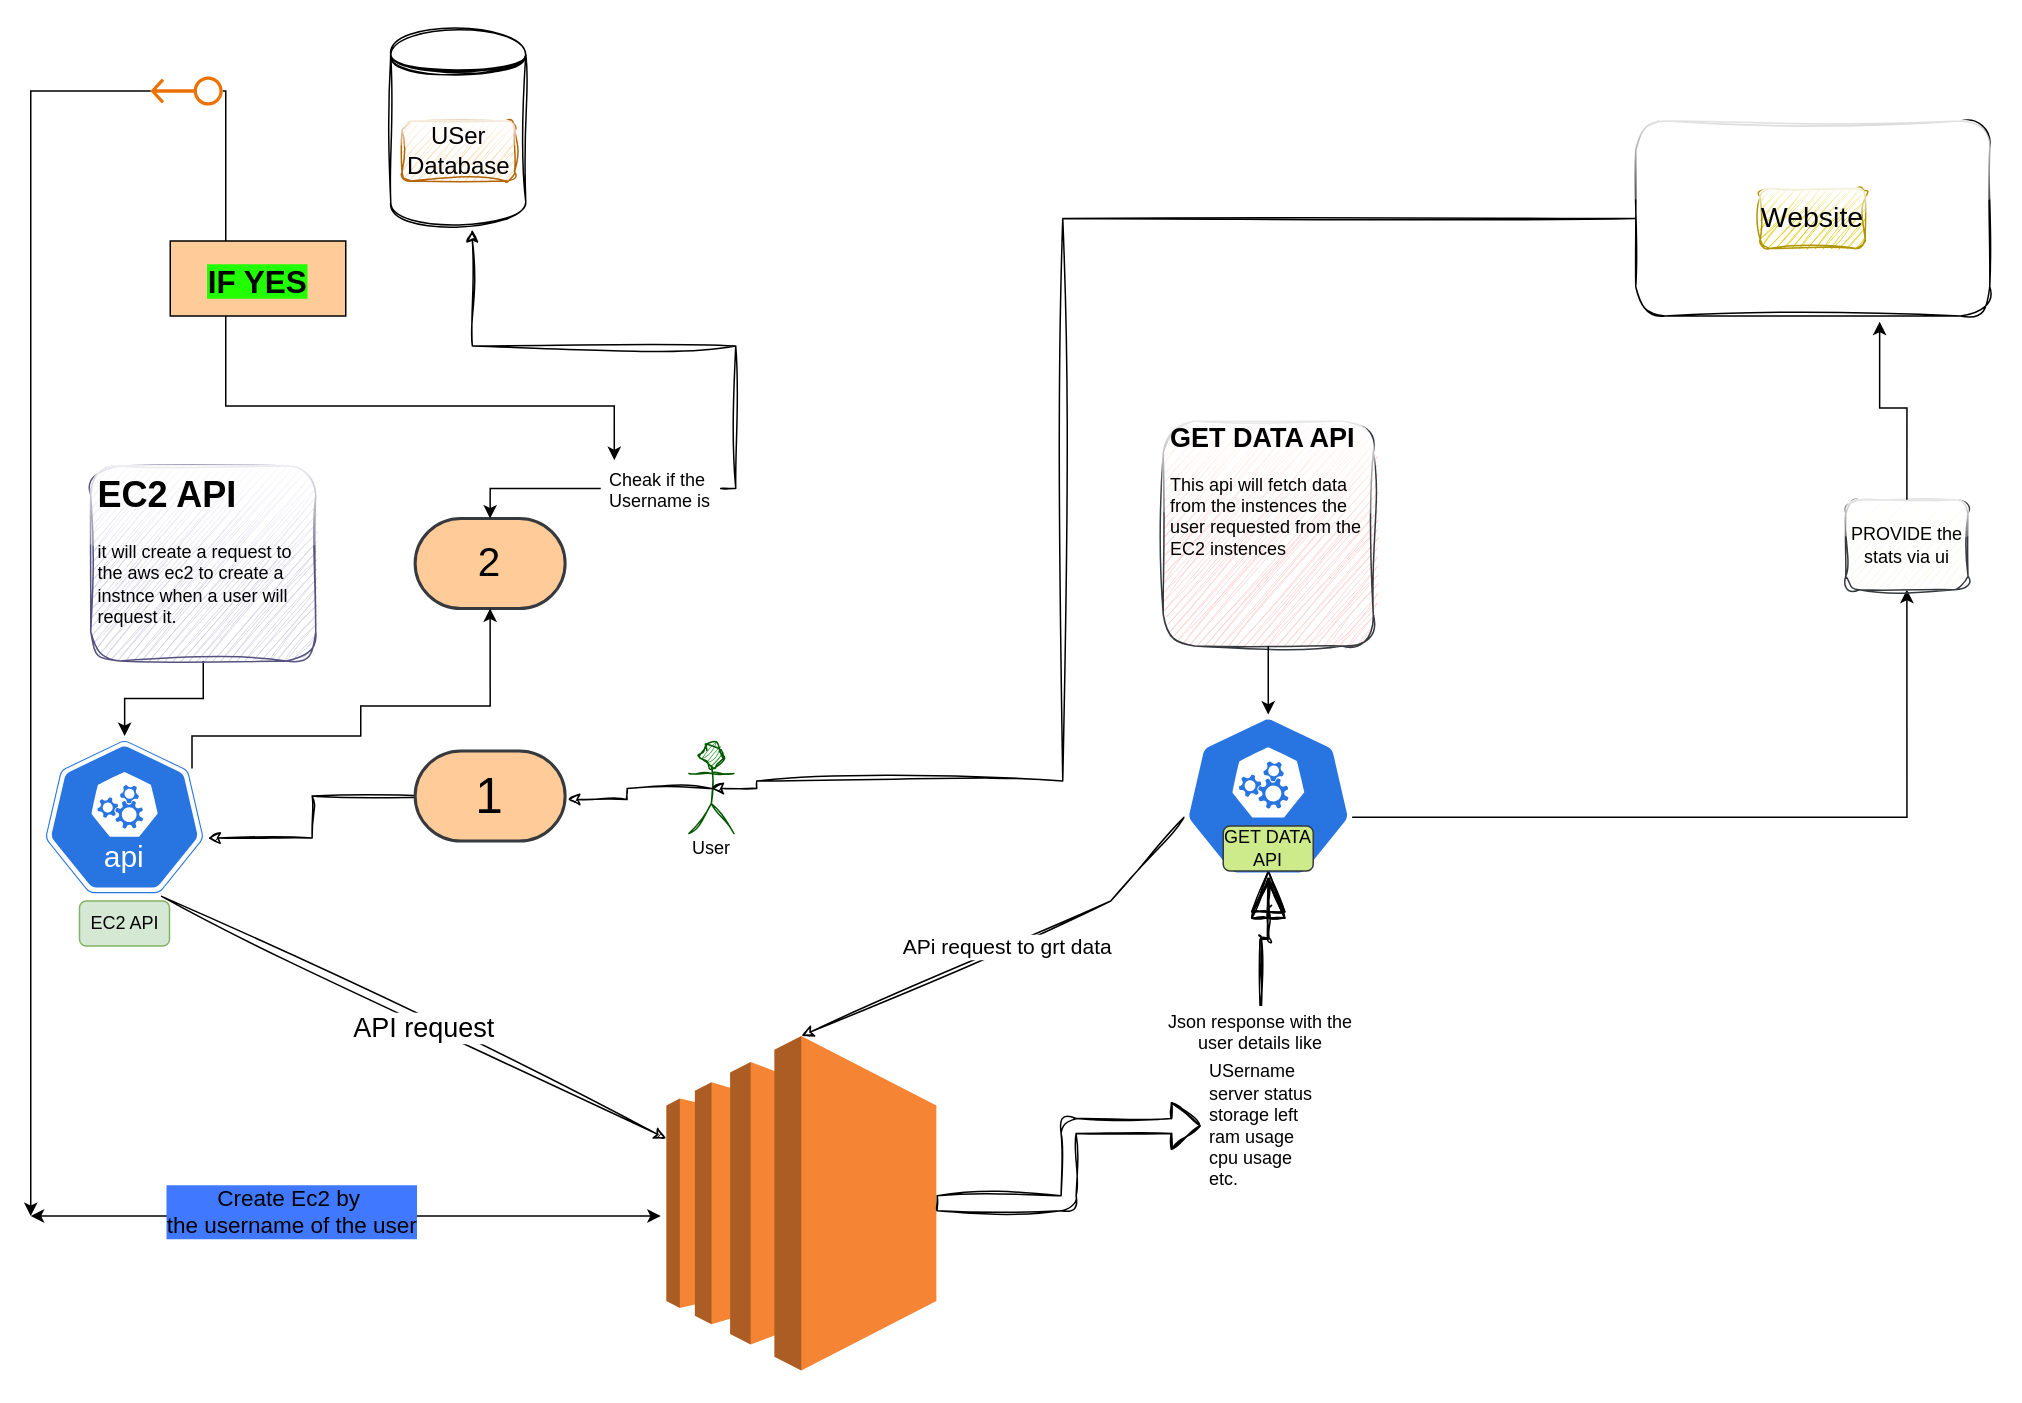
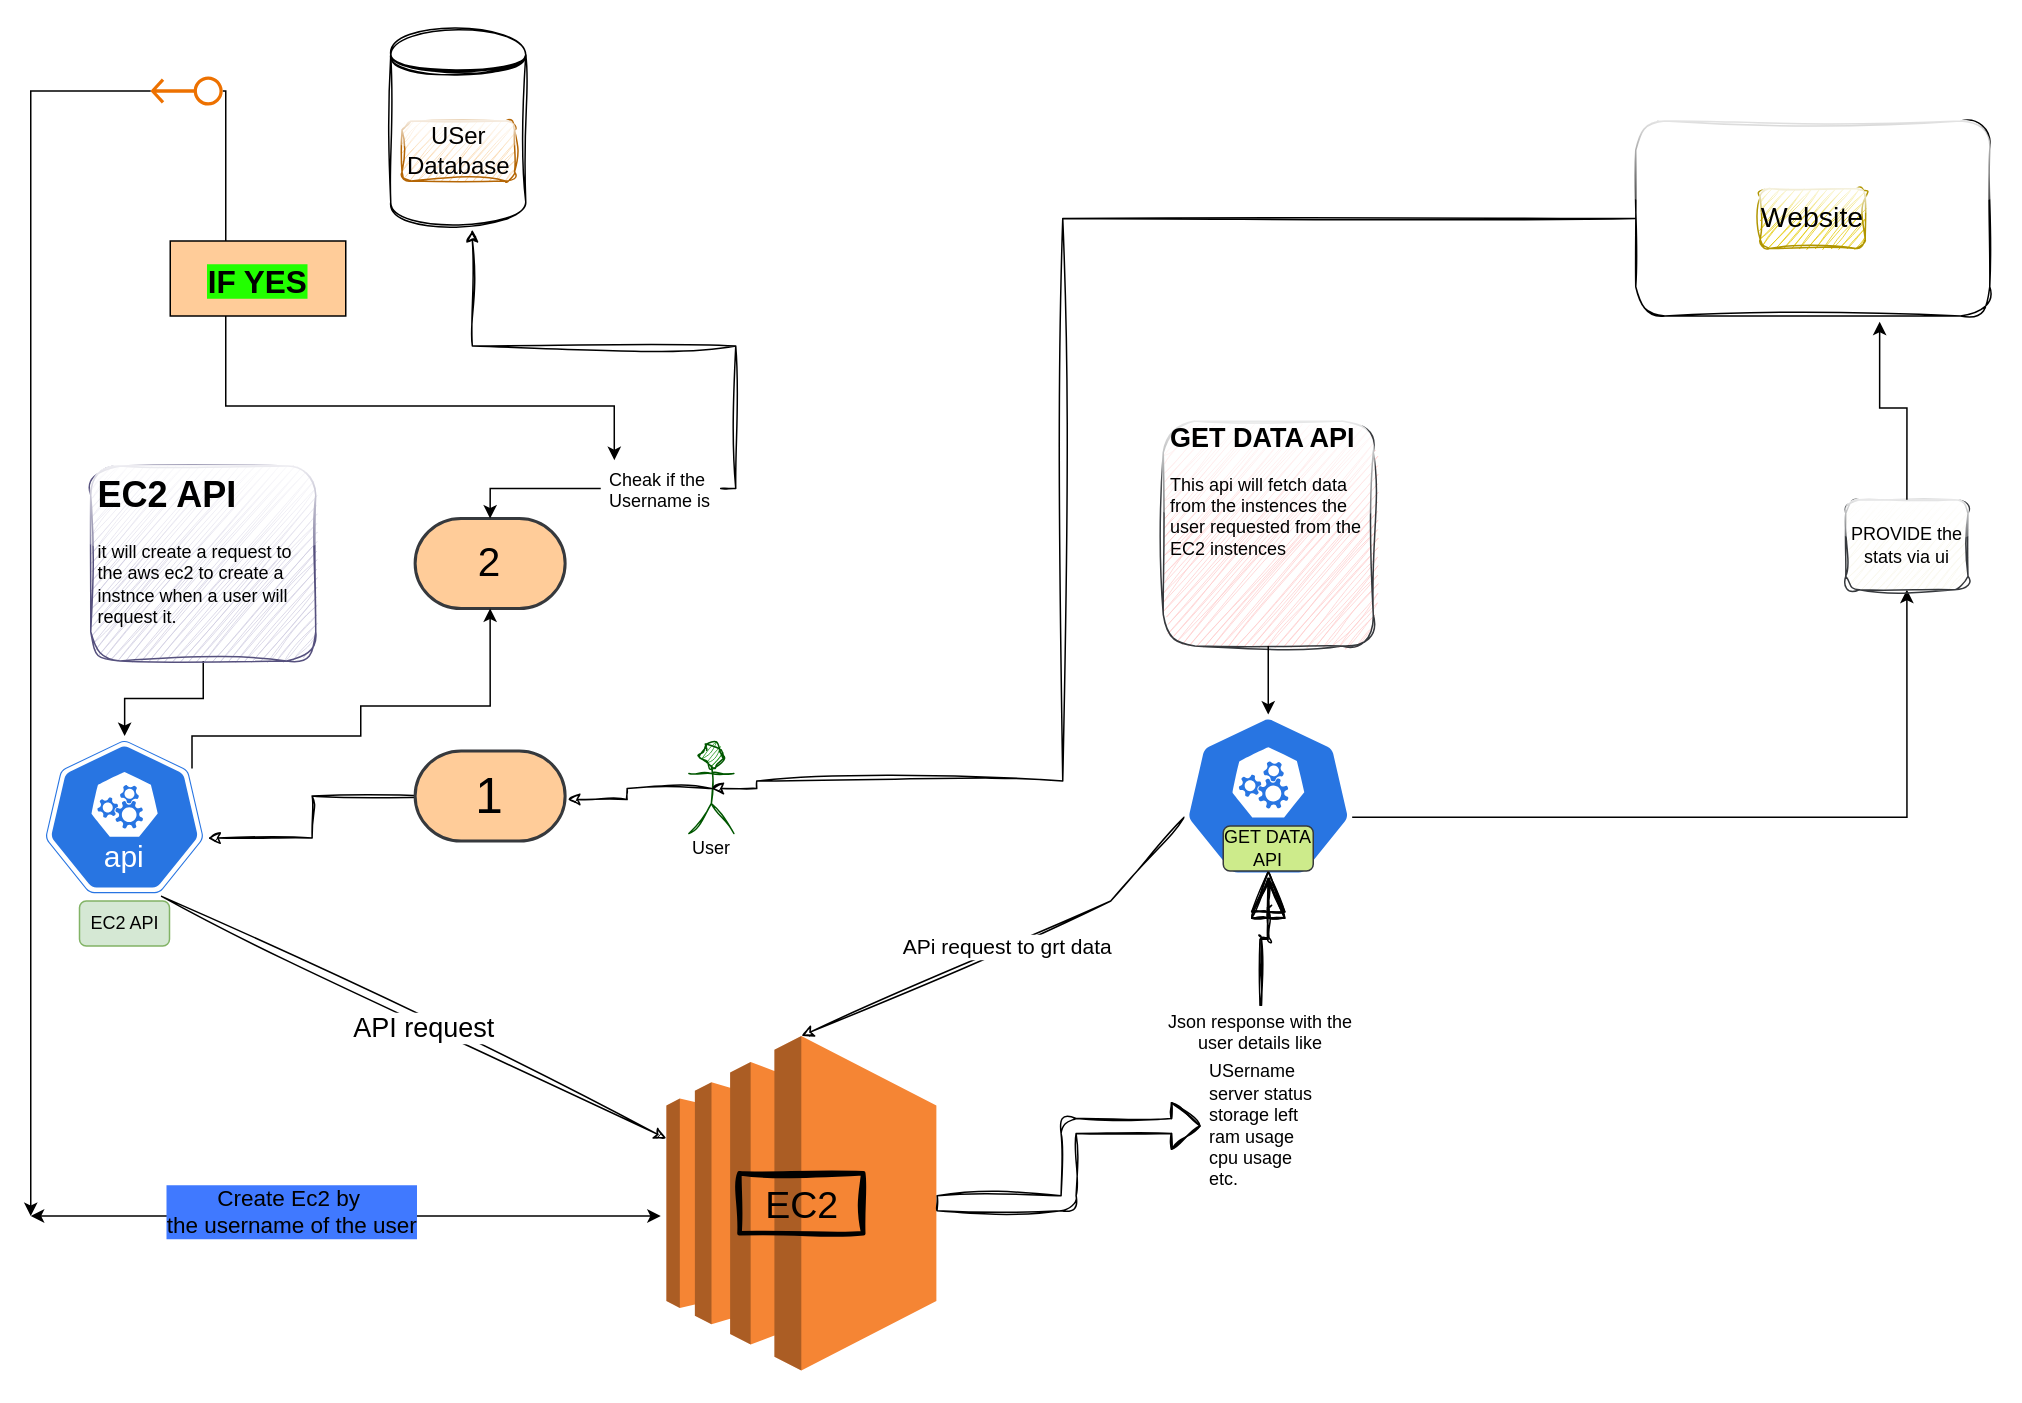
none -> (801, 1203)
